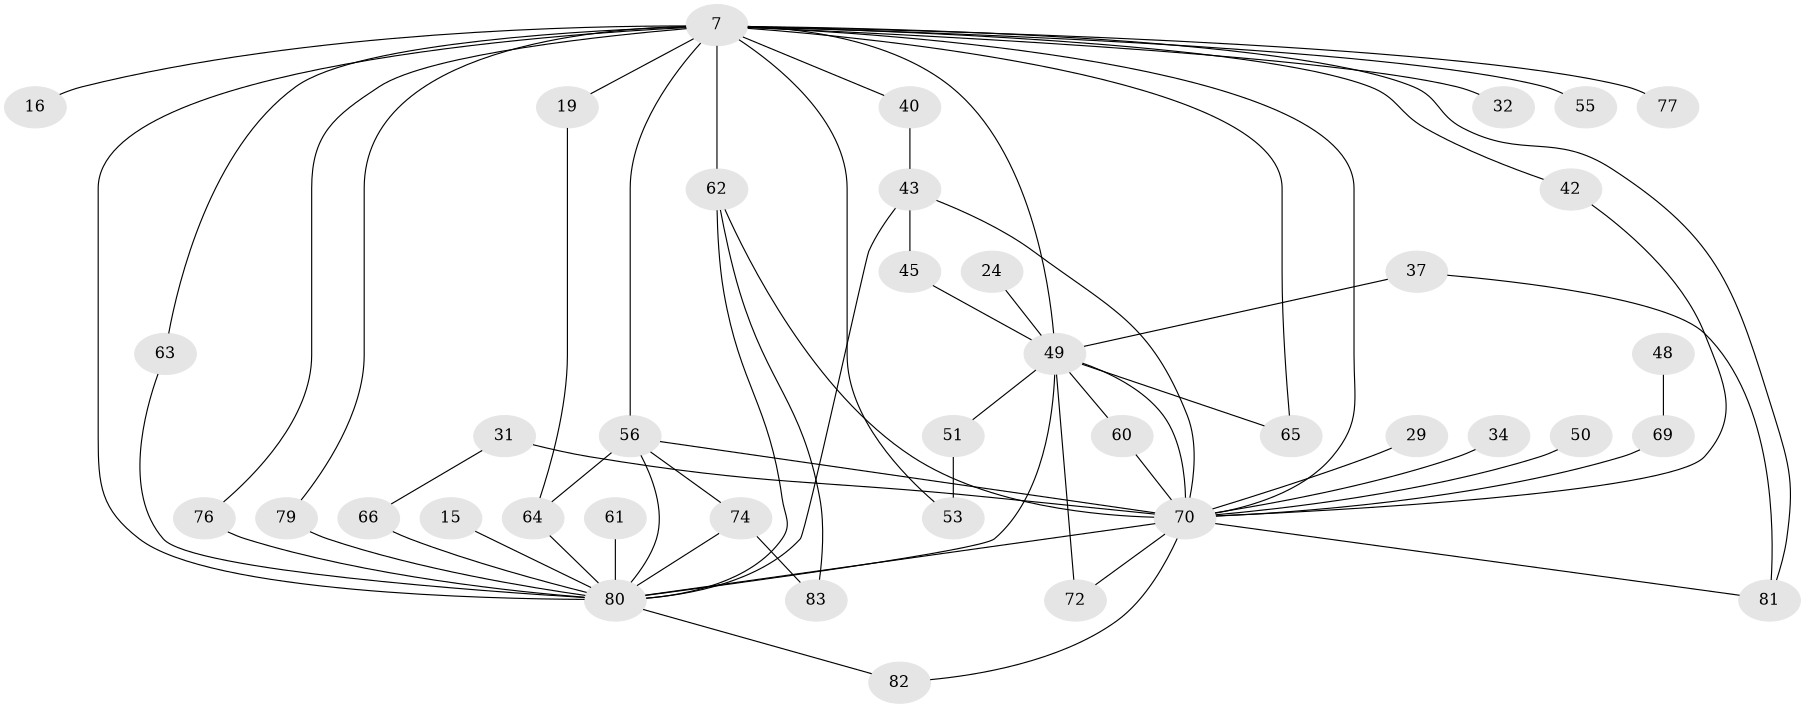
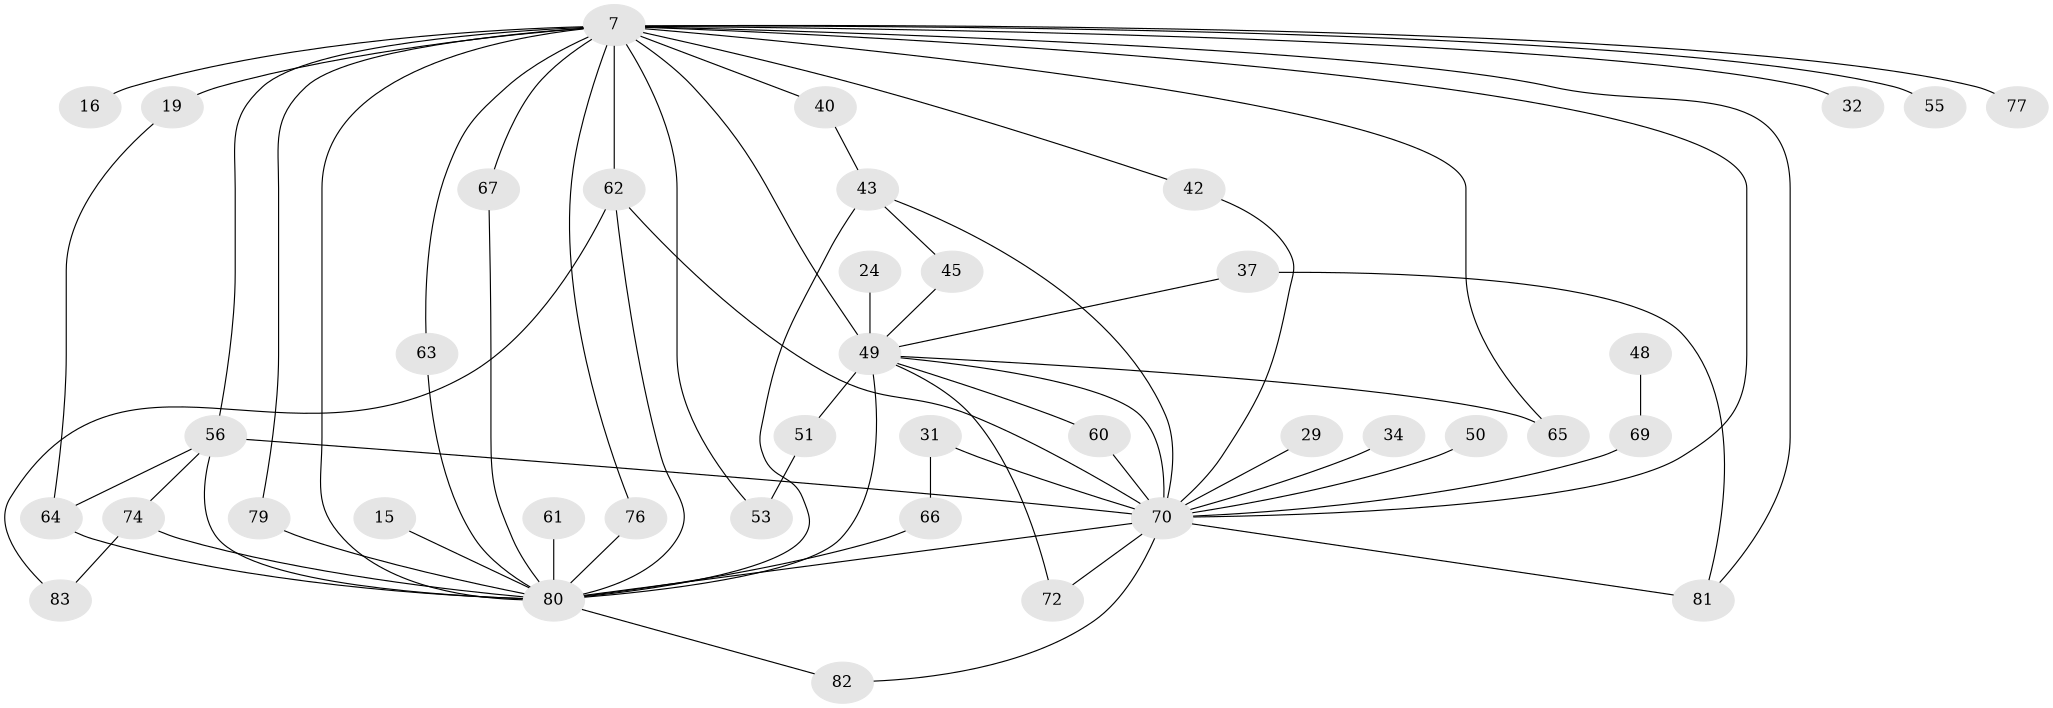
none -> (489, 190)
